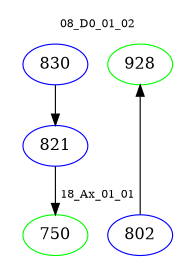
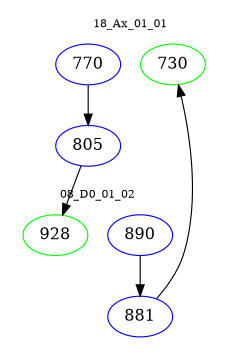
(55, 64) -> (140, 235)
none -> (88, 64)
(55, 146) -> (140, 317)
(55, 235) -> (173, 64)
(140, 235) -> (88, 146)
